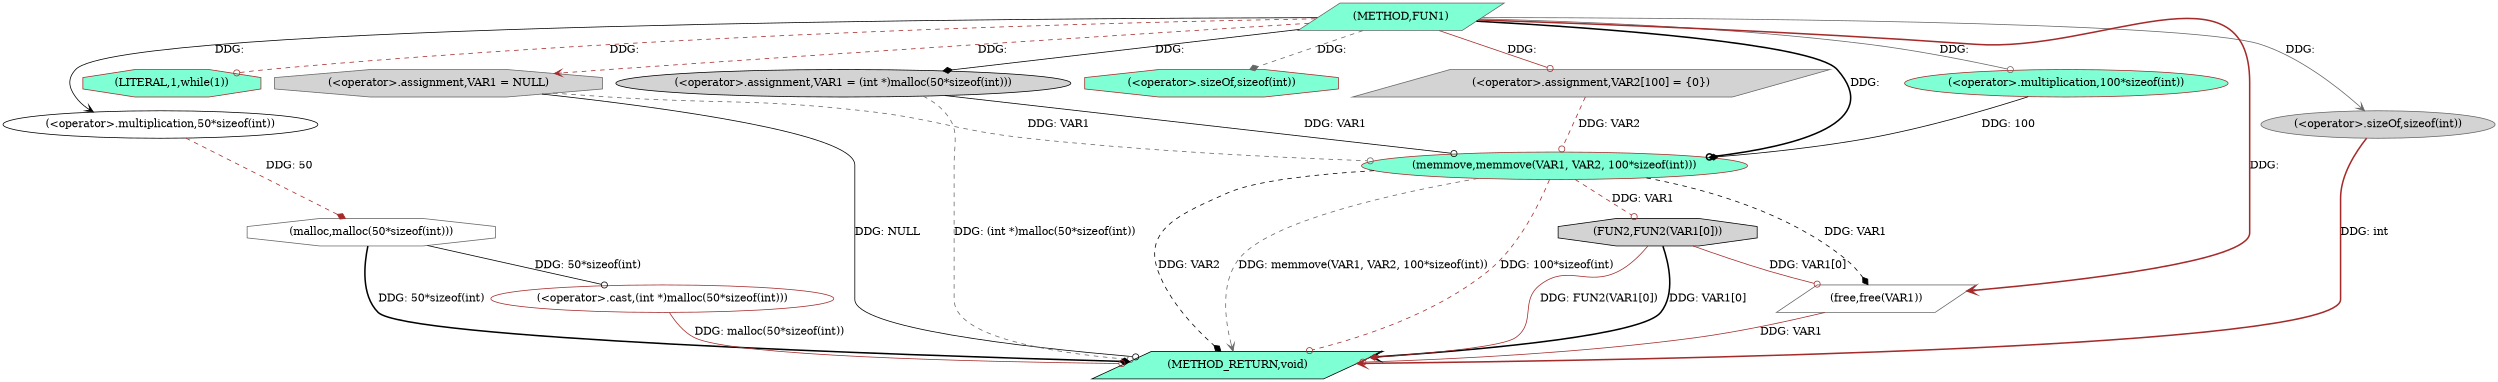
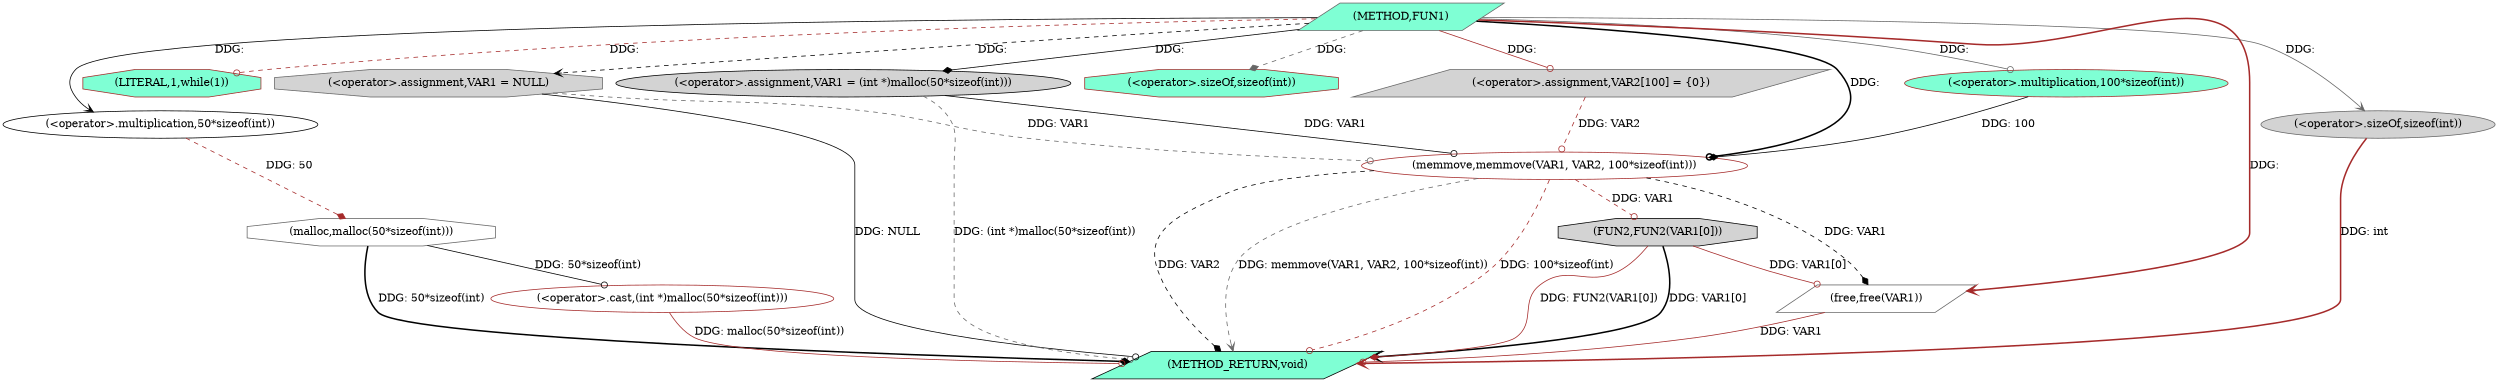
(935, 47) -> (935, 47)
(1555, 166) -> (1555, 166)
